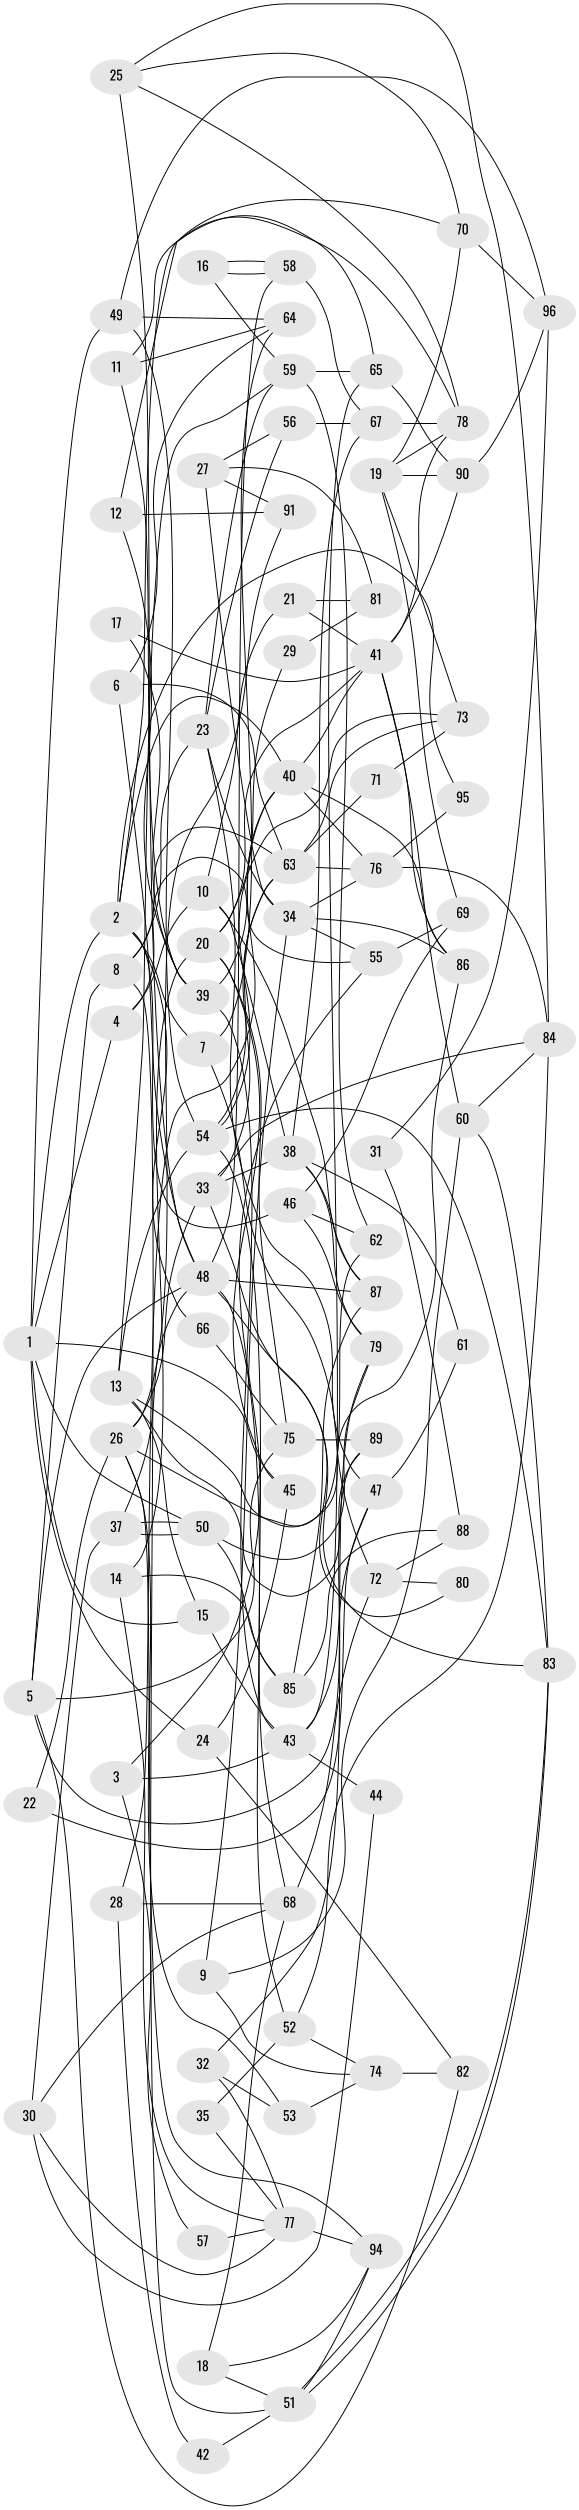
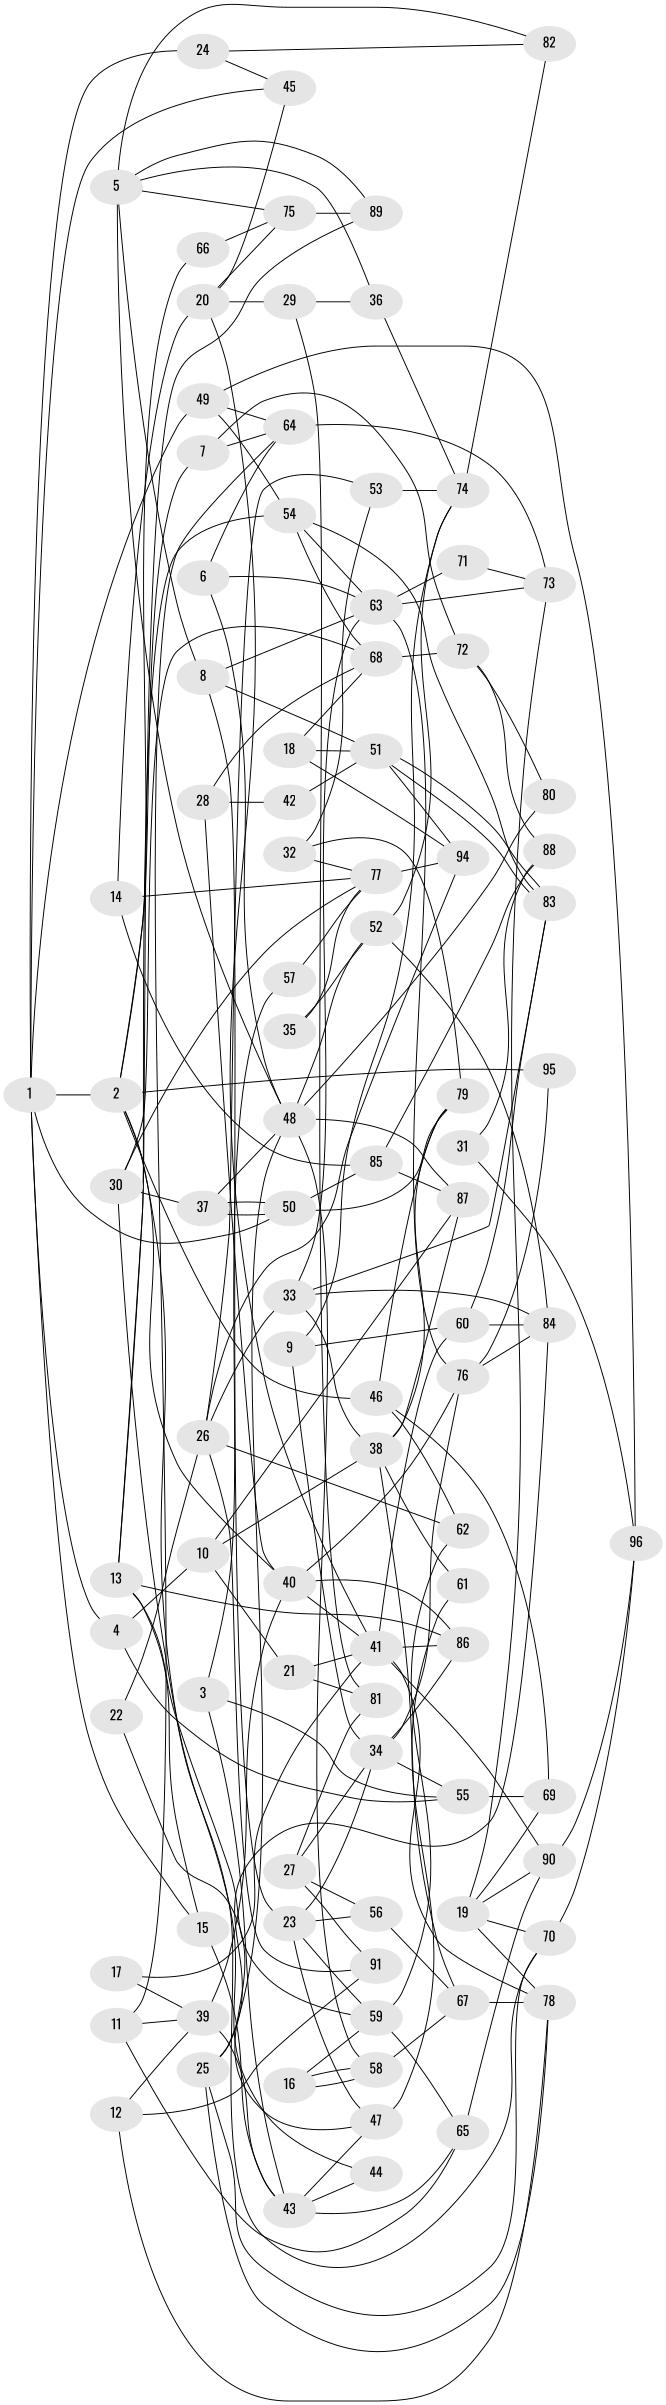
none -> (376, 302)
(282, 824) -> (462, 449)
